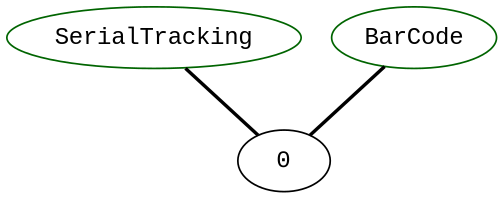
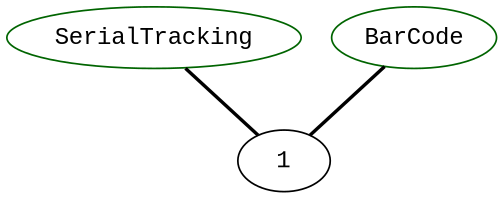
(284, 161) -> (284, 161)
